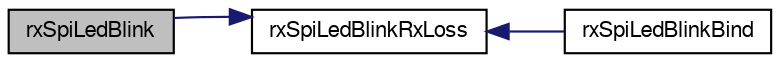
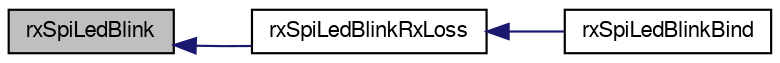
(202, 17) -> (224, 46)
